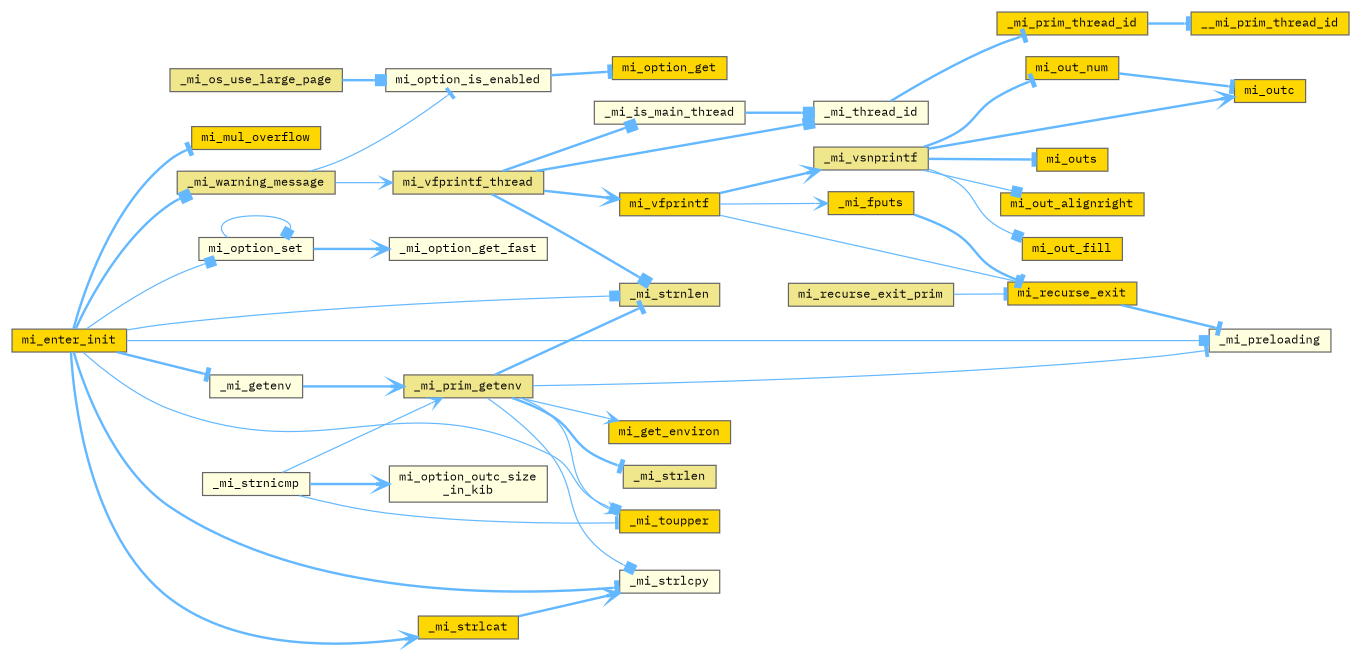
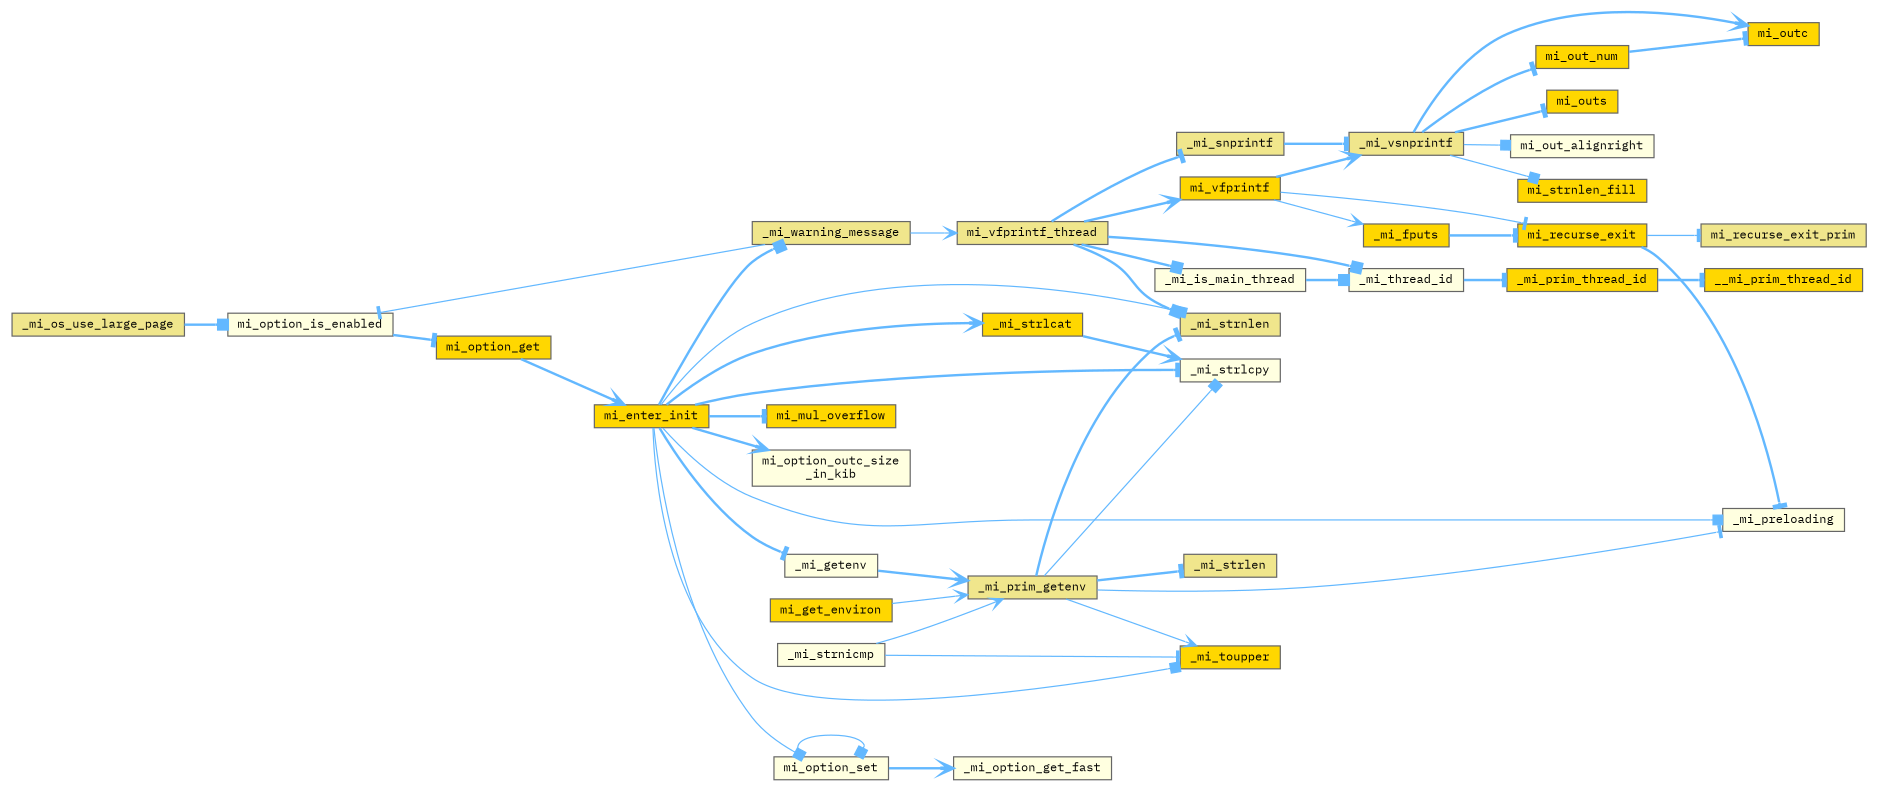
none -> (1230, 144)
(1072, 204) -> (1582, 146)
(1072, 249) -> (1582, 191)
(978, 294) -> (1671, 235)
none -> (567, 379)
(563, 408) -> (924, 600)
(344, 484) -> (724, 437)
